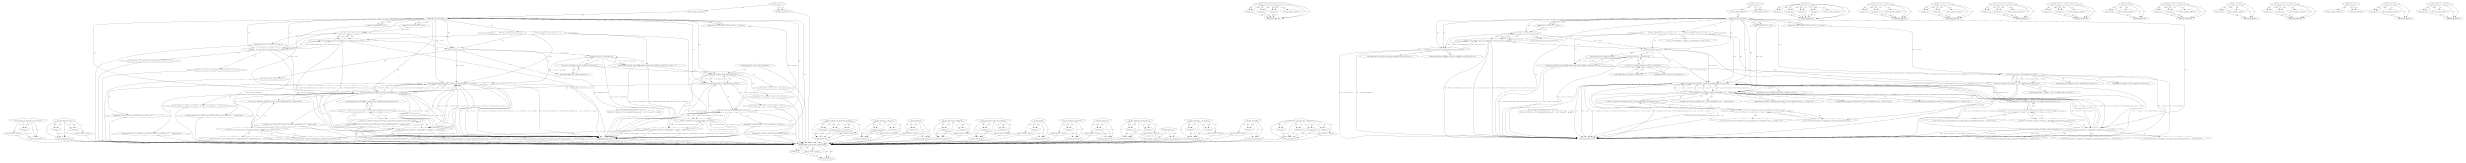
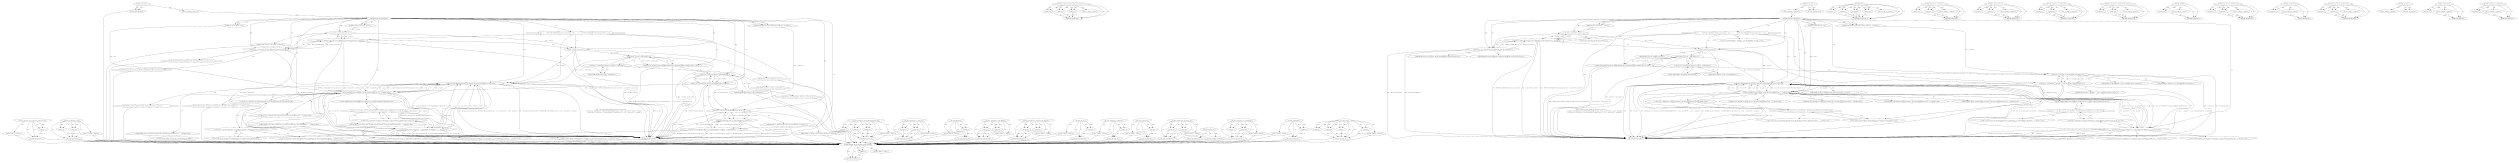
(744, 97) -> (729, 88)
